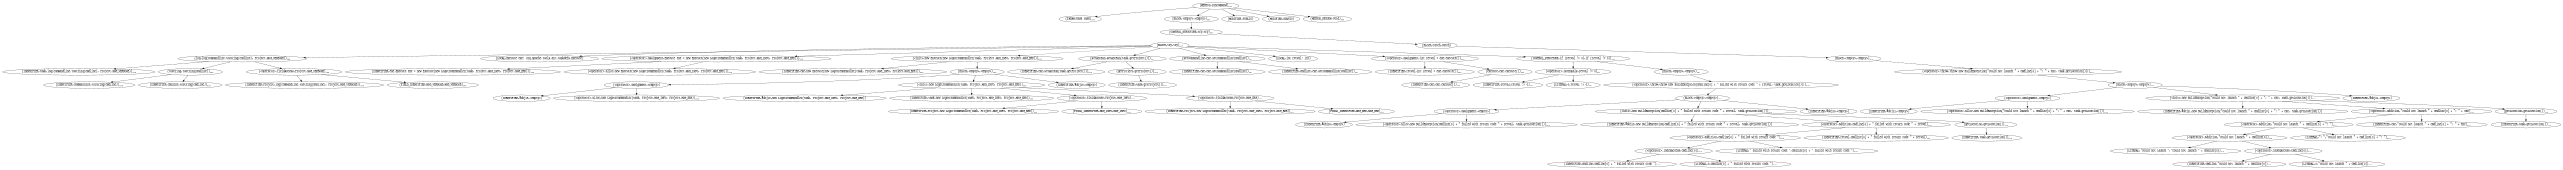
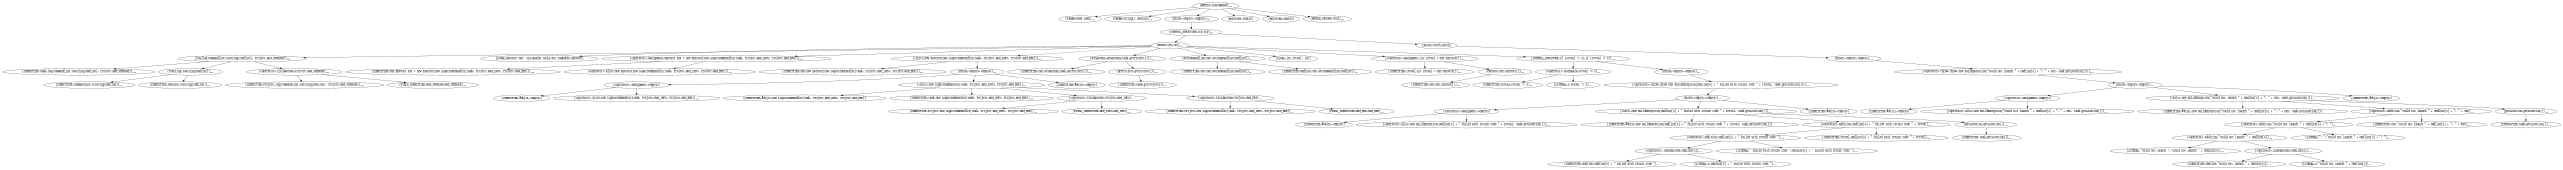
none -> (1133, 19)
none -> (1181, 38)
